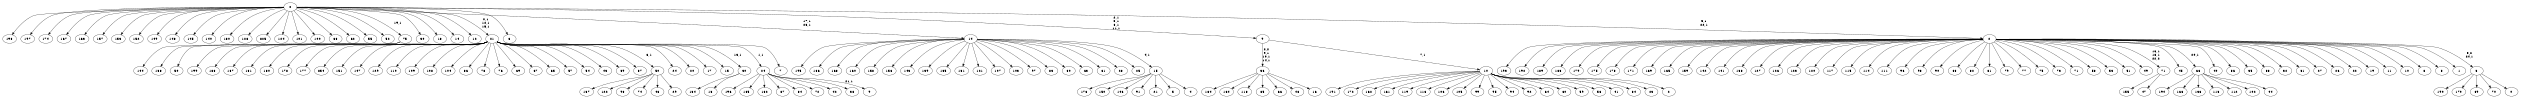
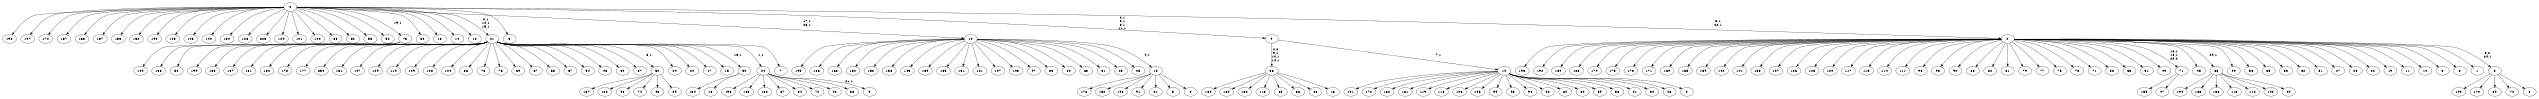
none -> (1245, 92)
